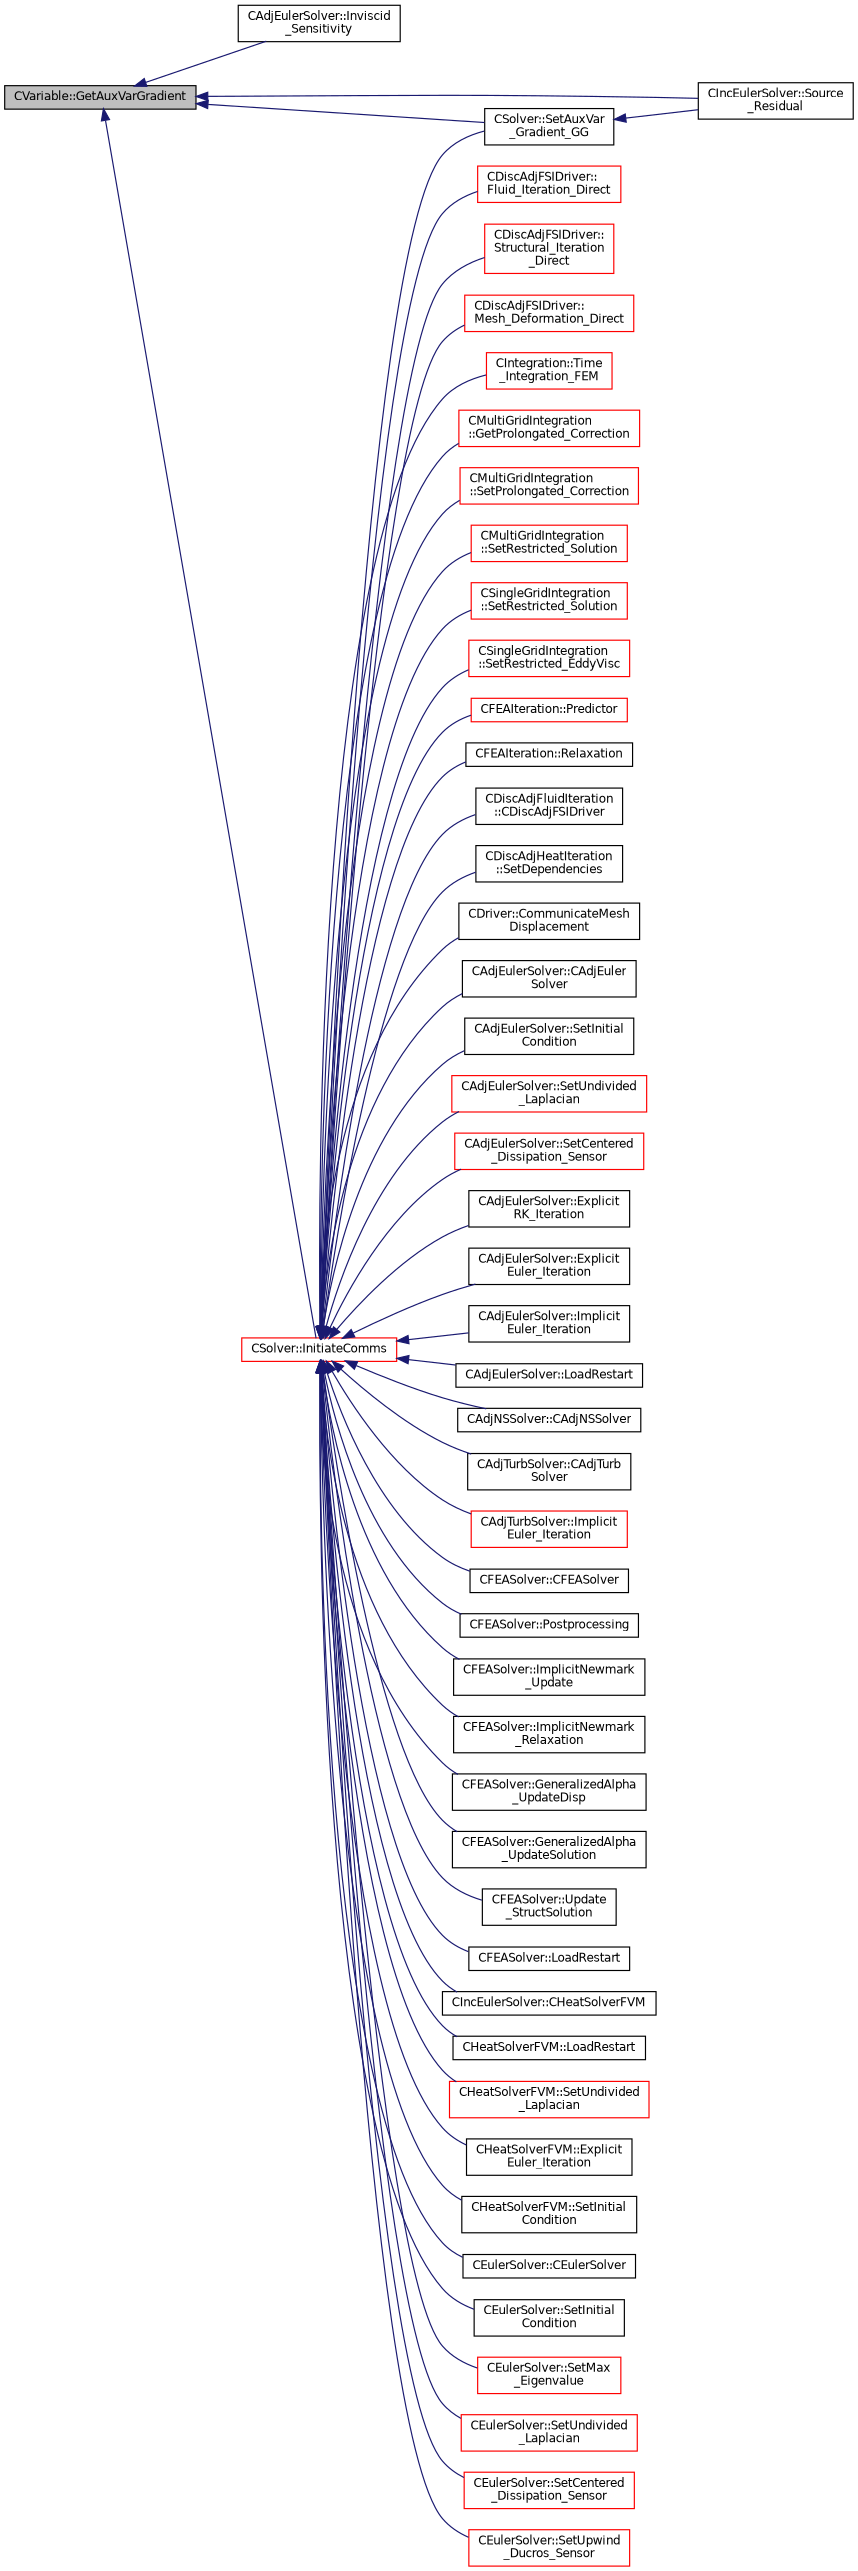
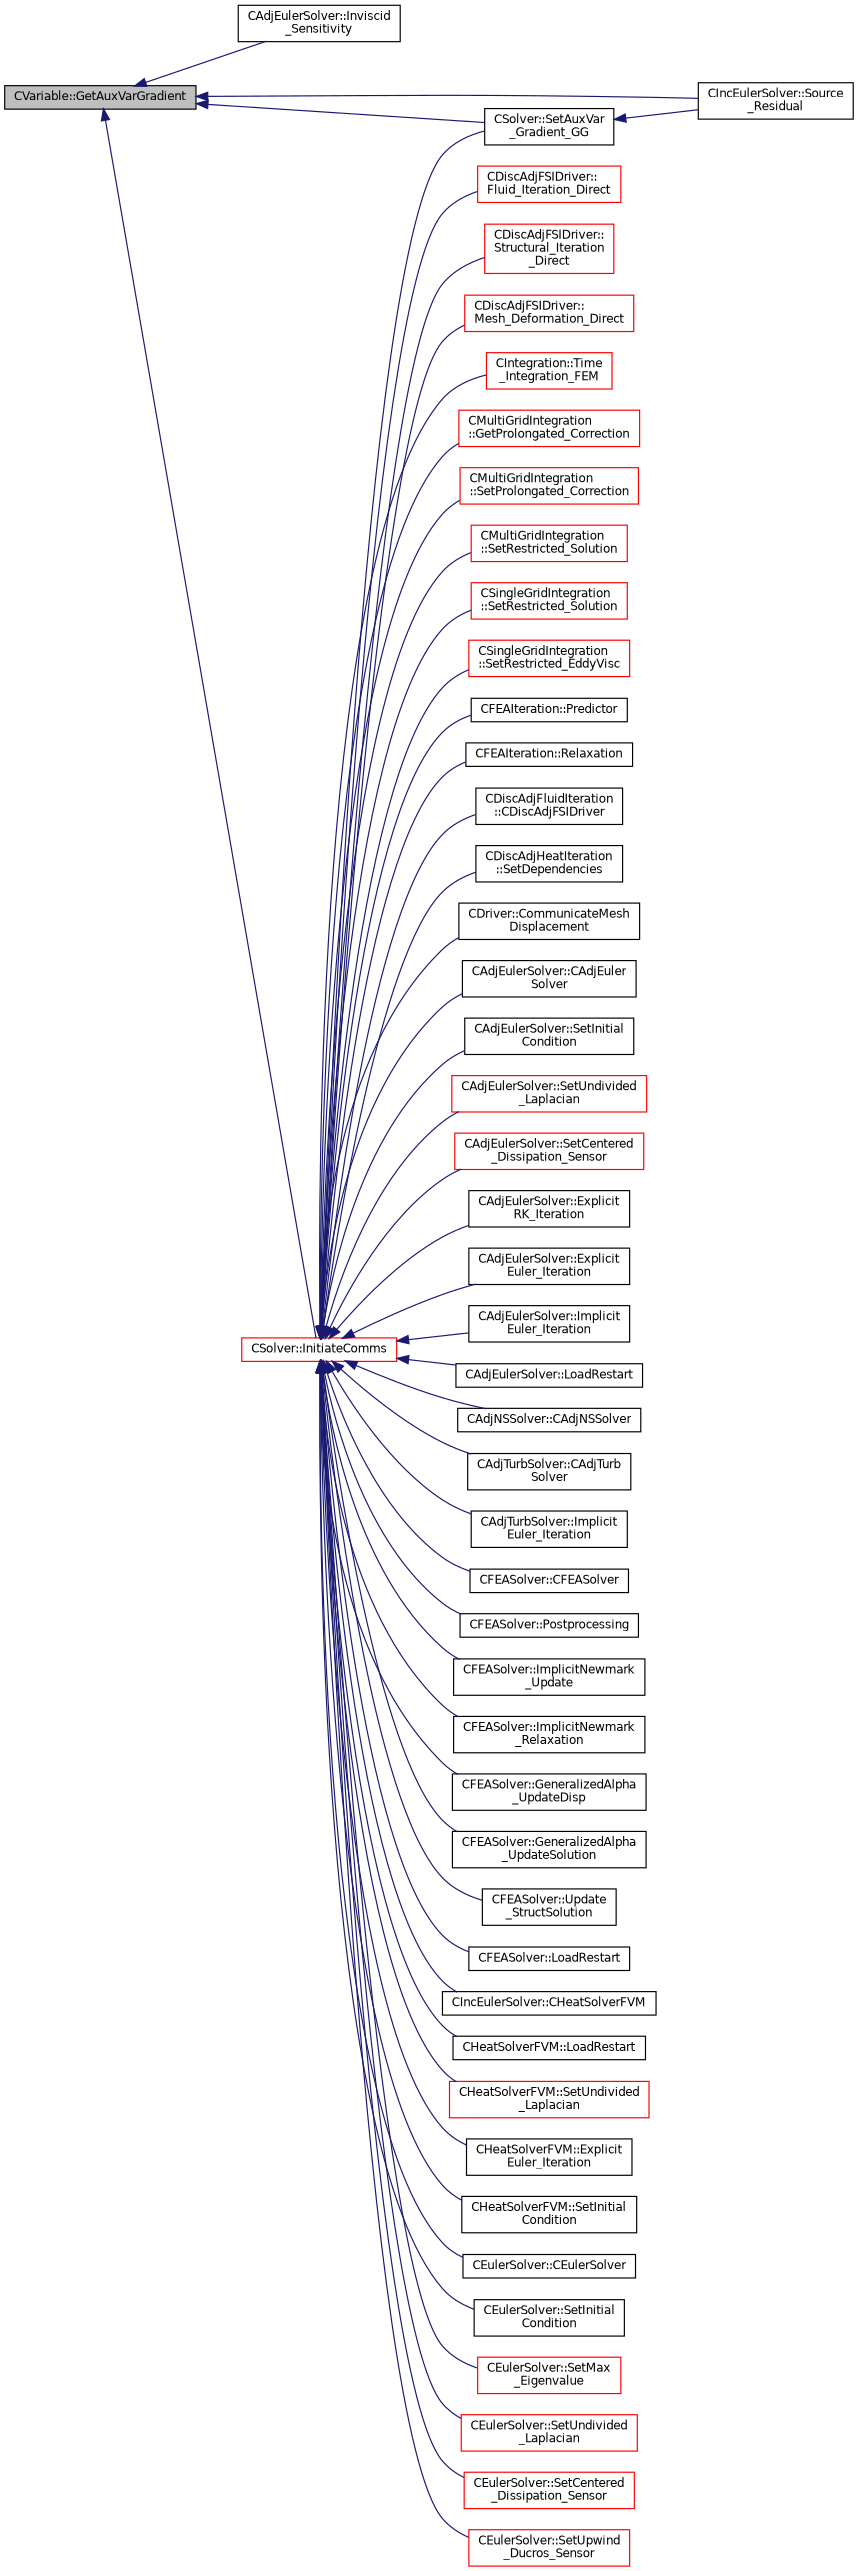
(549, 710) -> (549, 710)
(549, 1529) -> (549, 1529)
